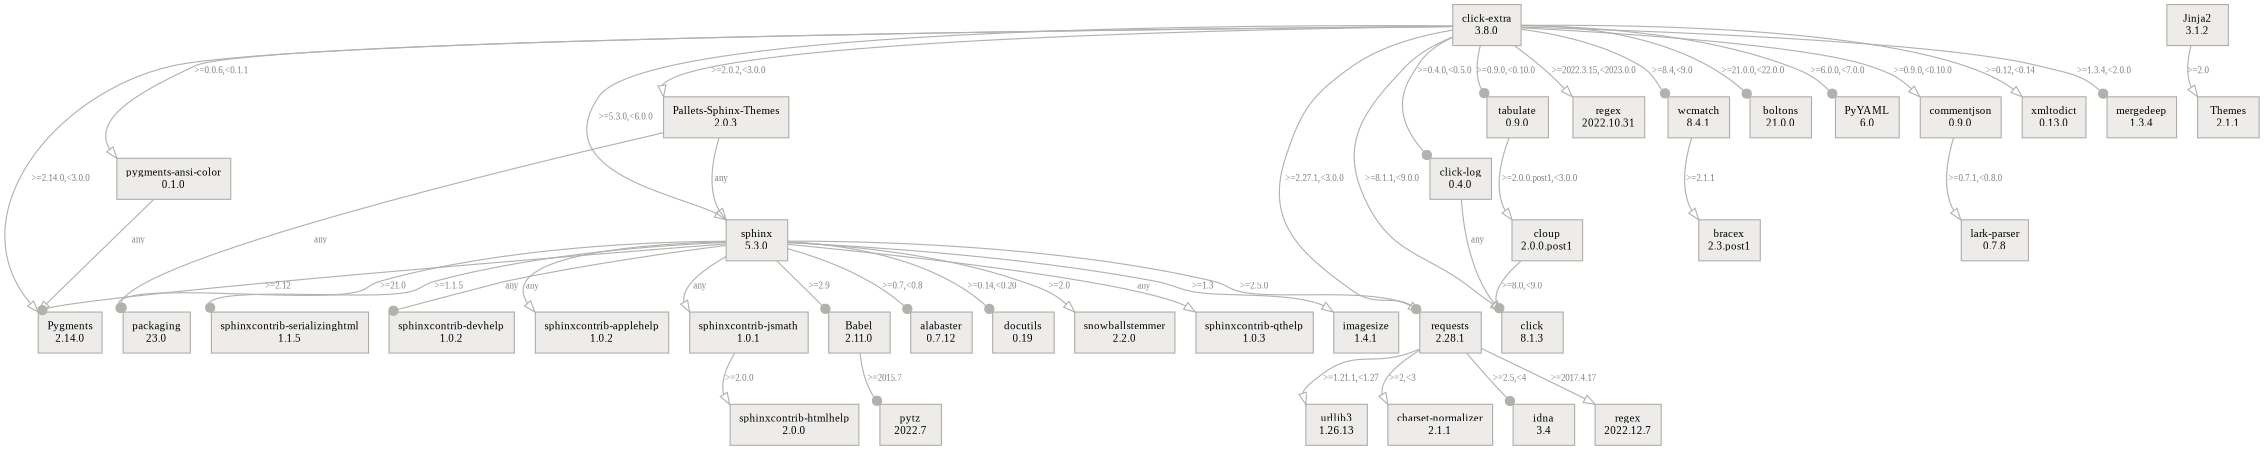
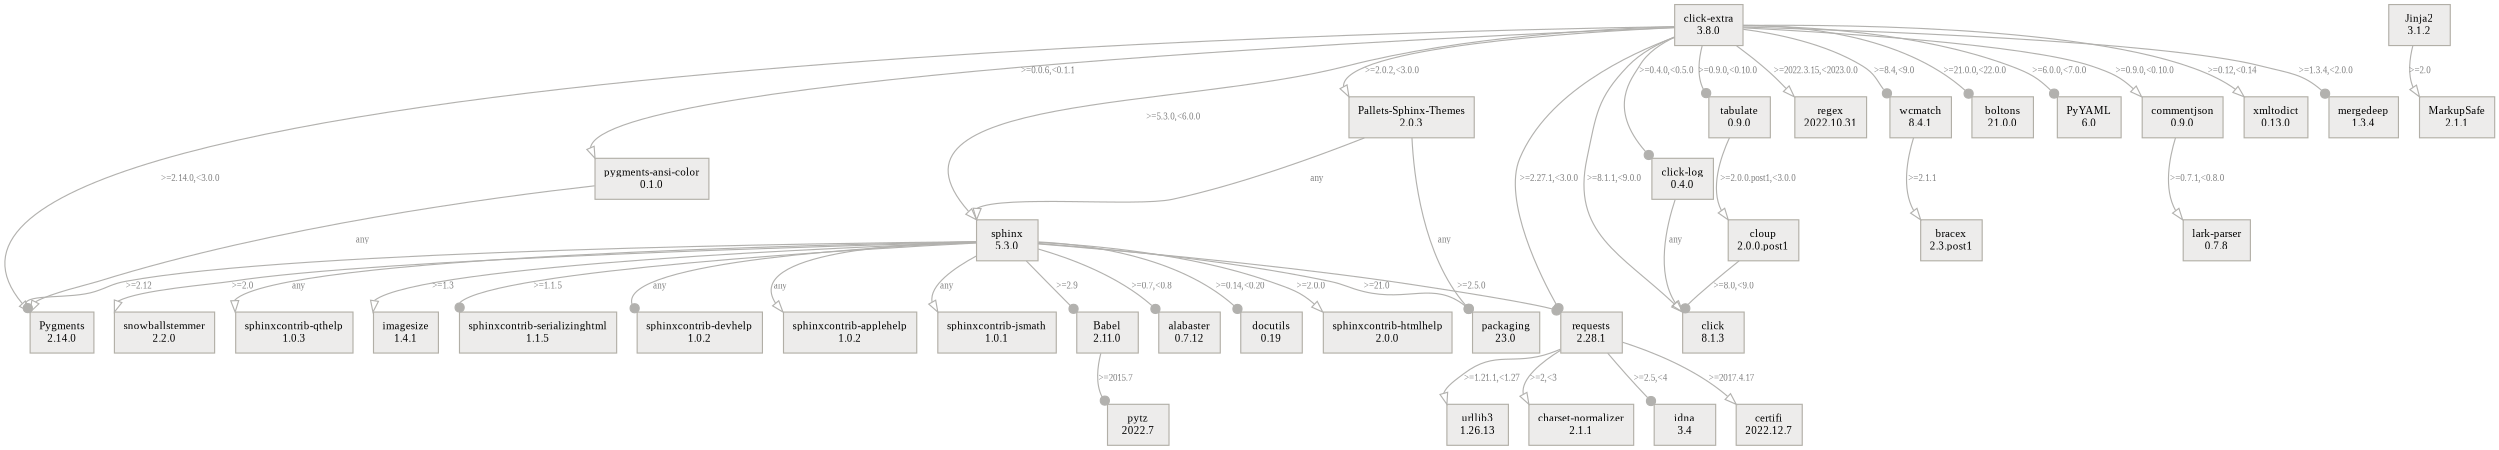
(2228, 117) -> (2457, 117)
(1101, 261) -> (1322, 272)
(725, 373) -> (1243, 273)
(1628, 425) -> (1769, 425)
